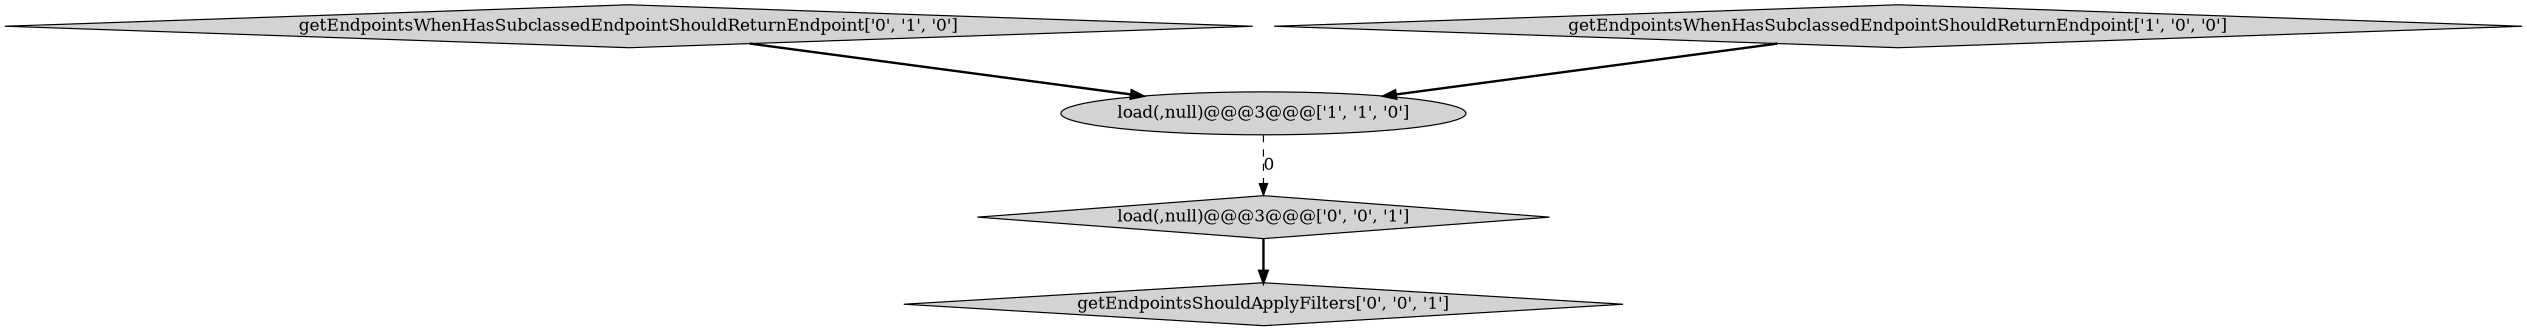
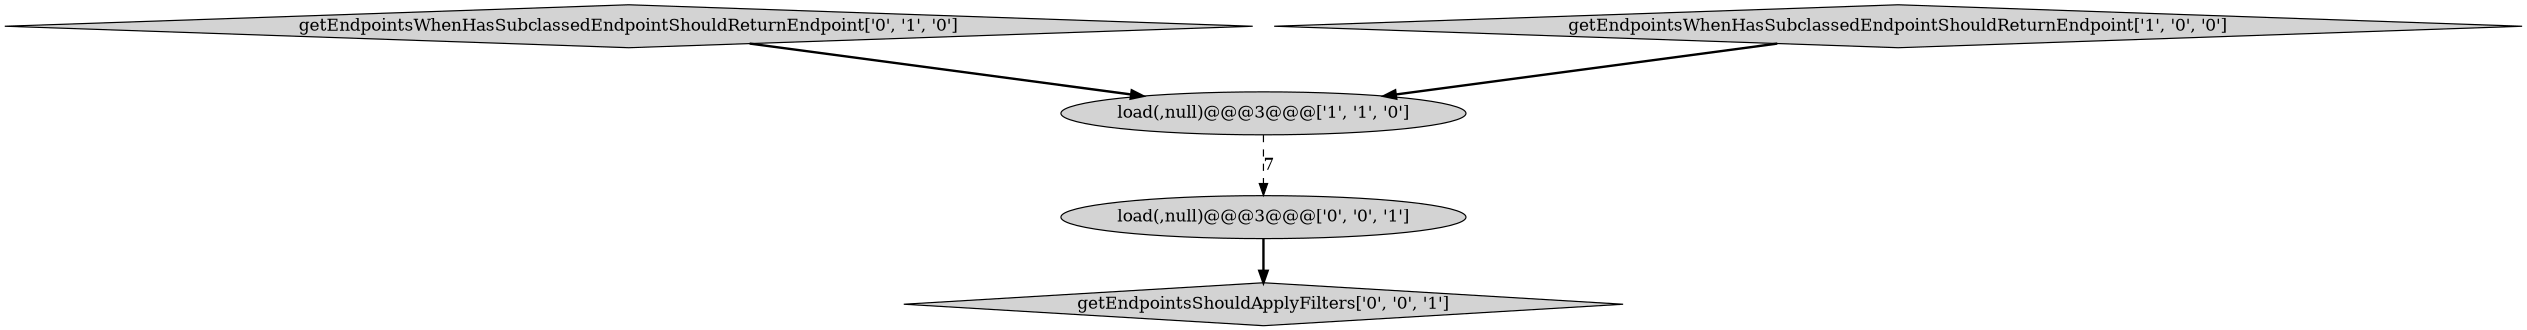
(1269, 165) -> (1269, 165)
(1263, 217) -> (1263, 217)
